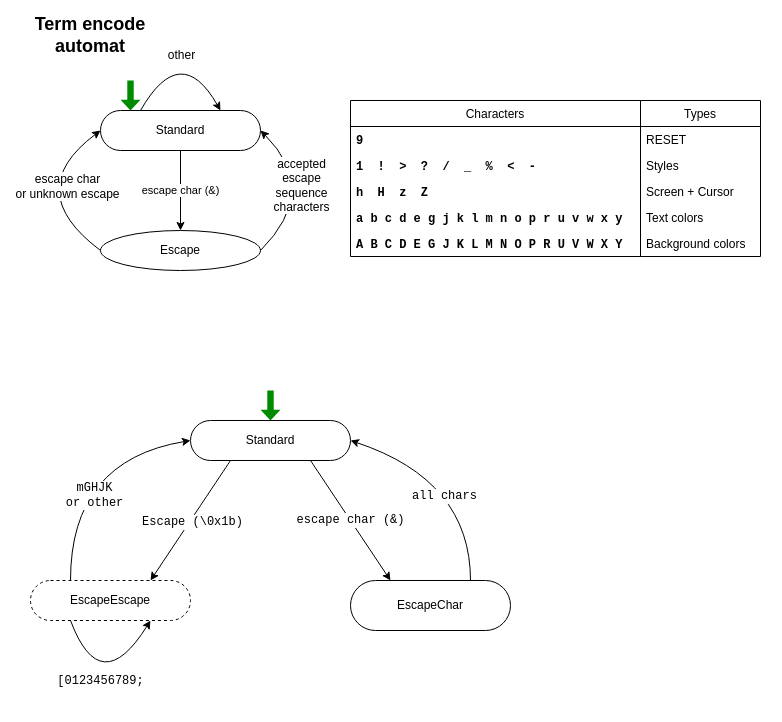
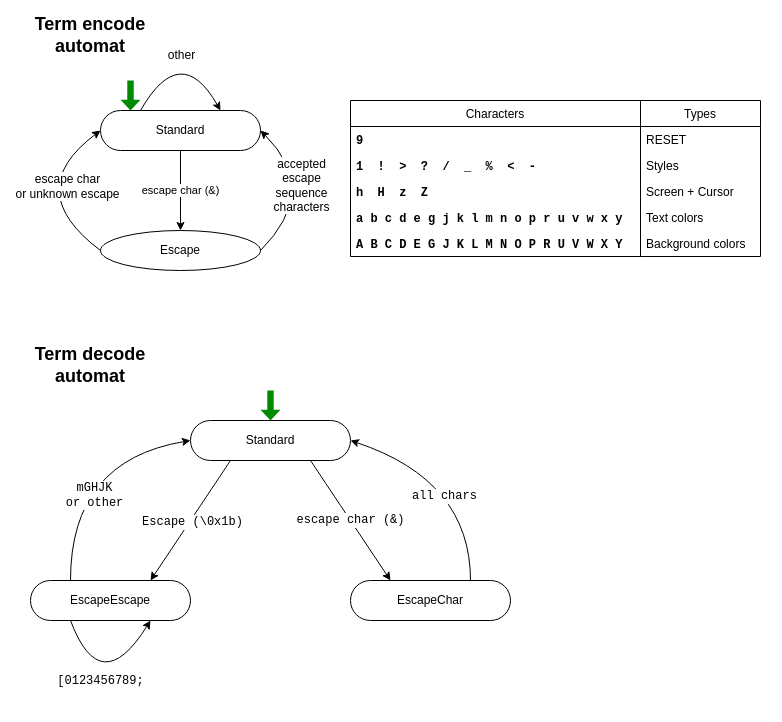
none -> (91, 366)
(111, 601) -> (111, 601)
(431, 606) -> (431, 601)
